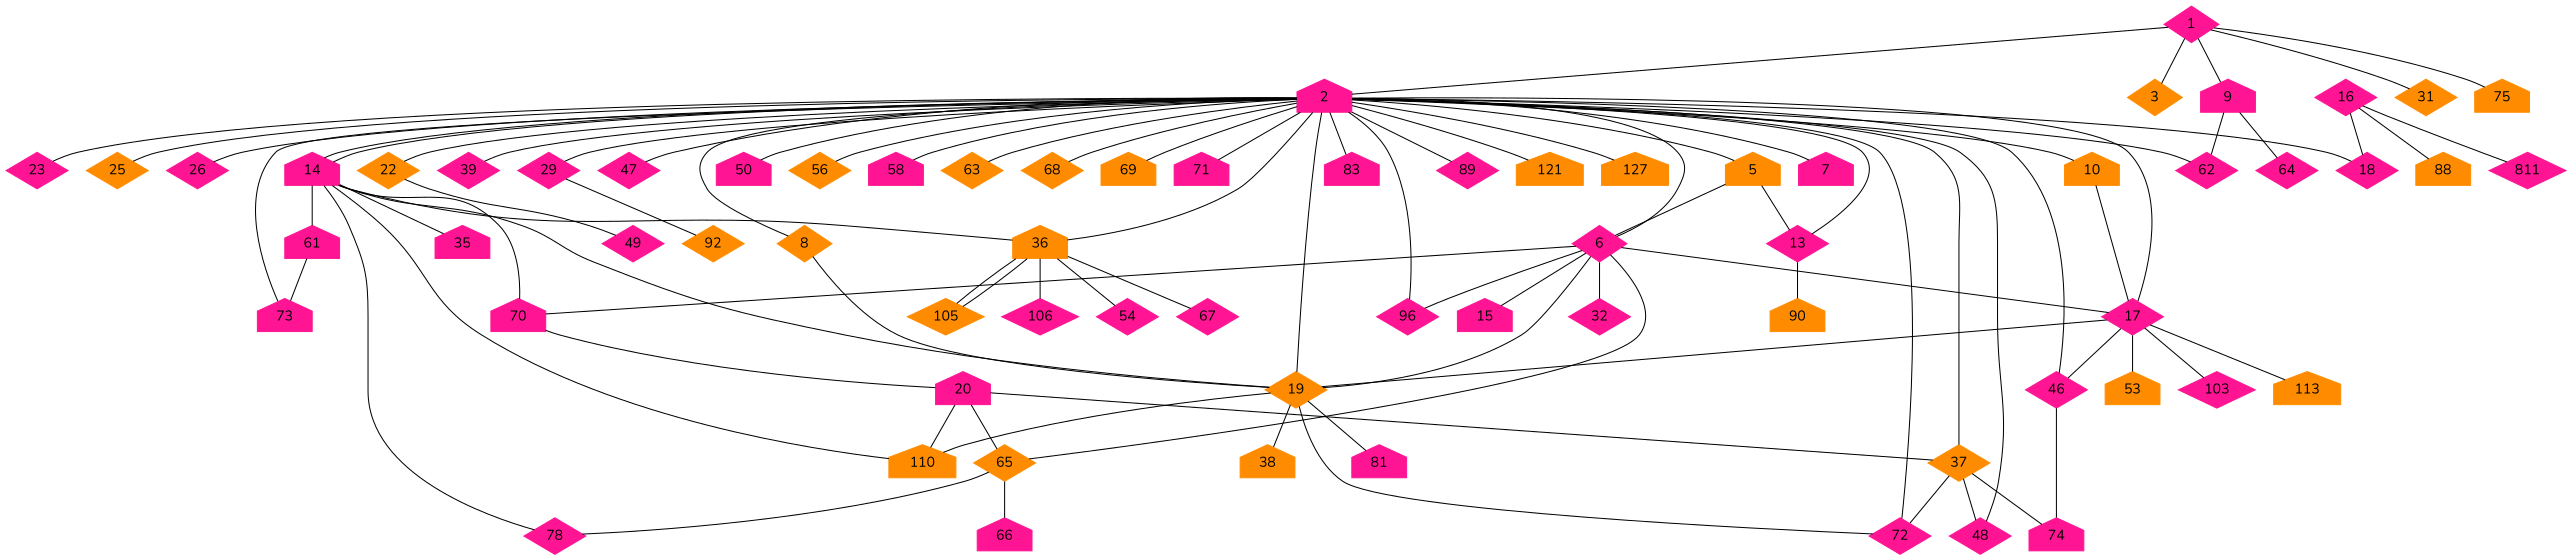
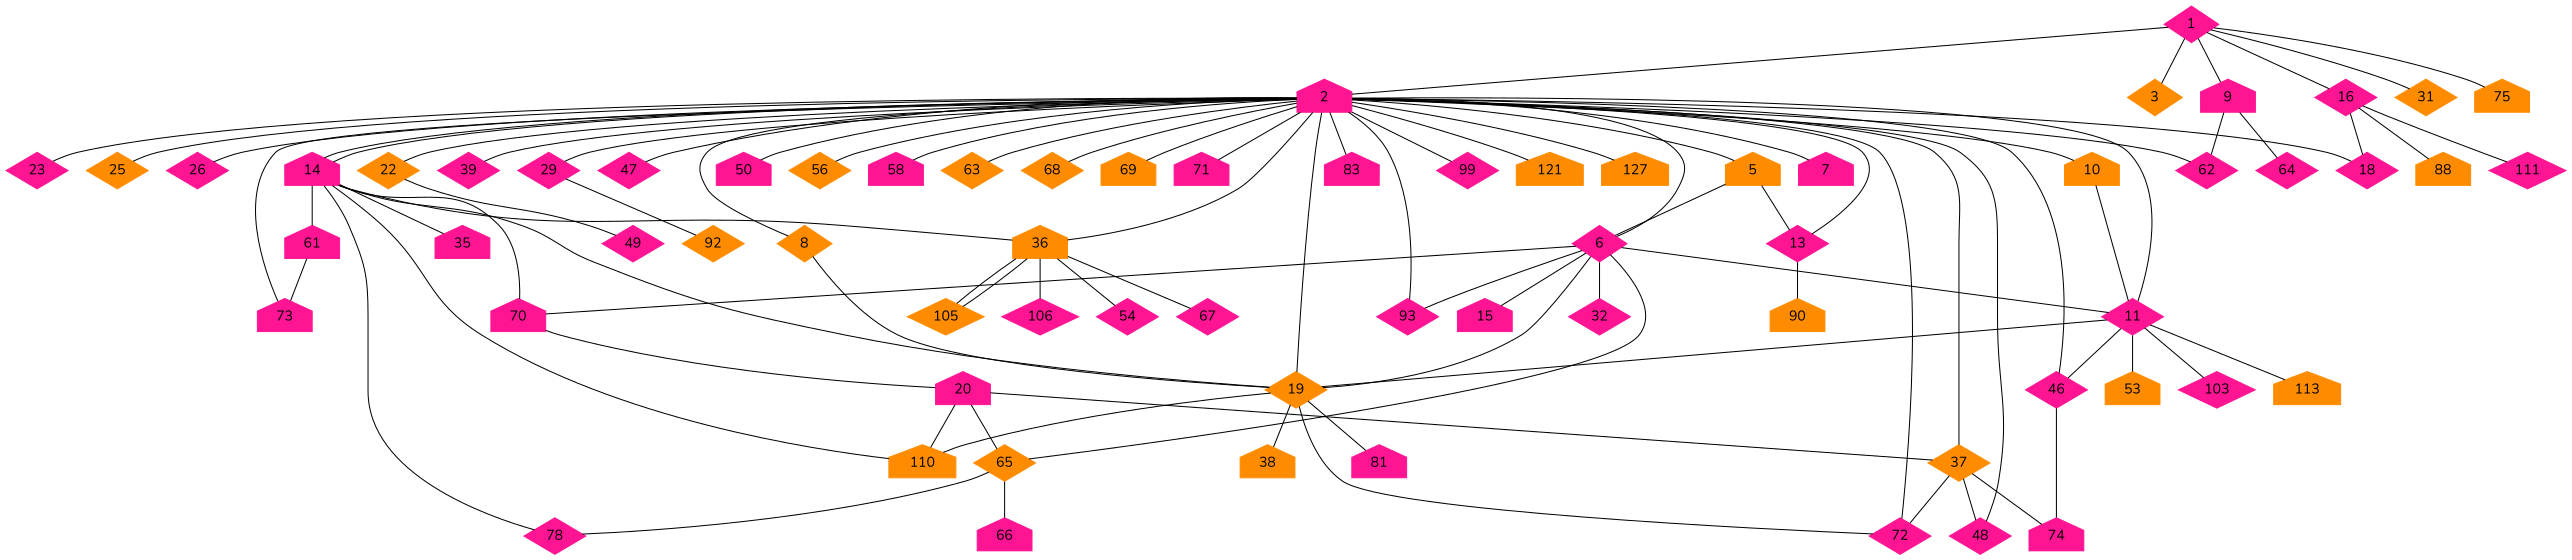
none -> (2268, 61)
(1468, 171) -> (1468, 171)
(2528, 171) -> (2528, 171)
(1408, 317) -> (1408, 317)
(2133, 317) -> (2133, 317)
